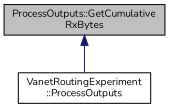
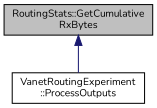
(84, 20) -> (78, 20)
